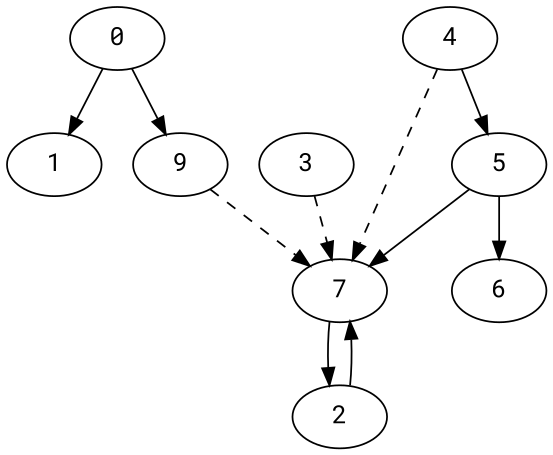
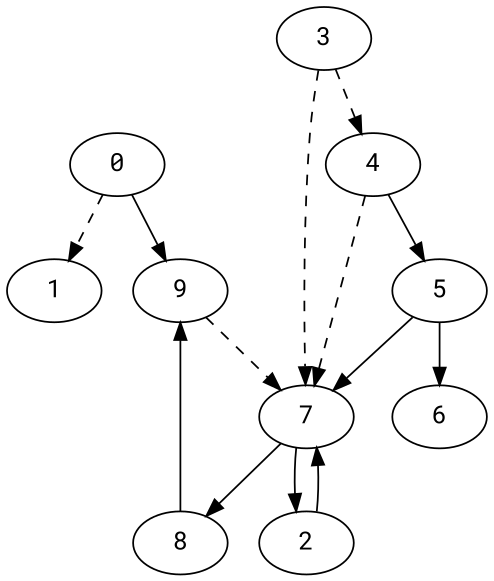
none -> (345, 93)
(90, 94) -> (90, 220)
none -> (180, 543)
